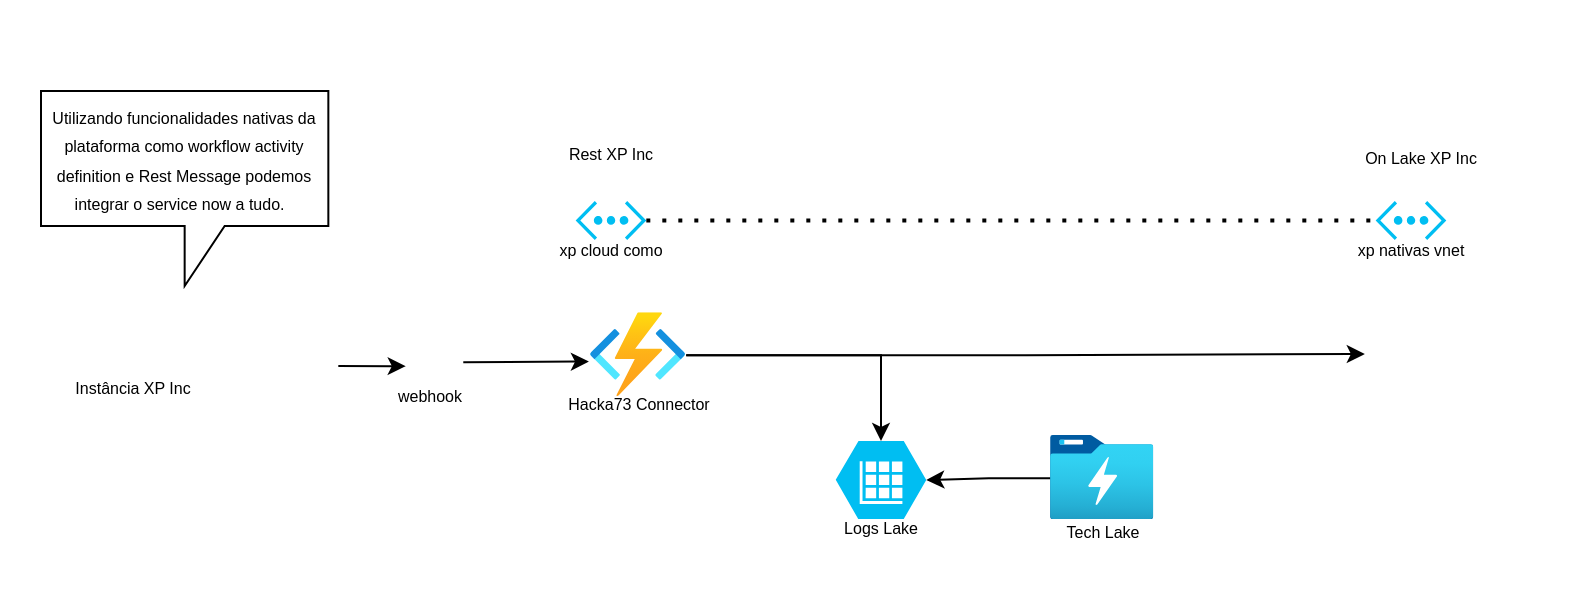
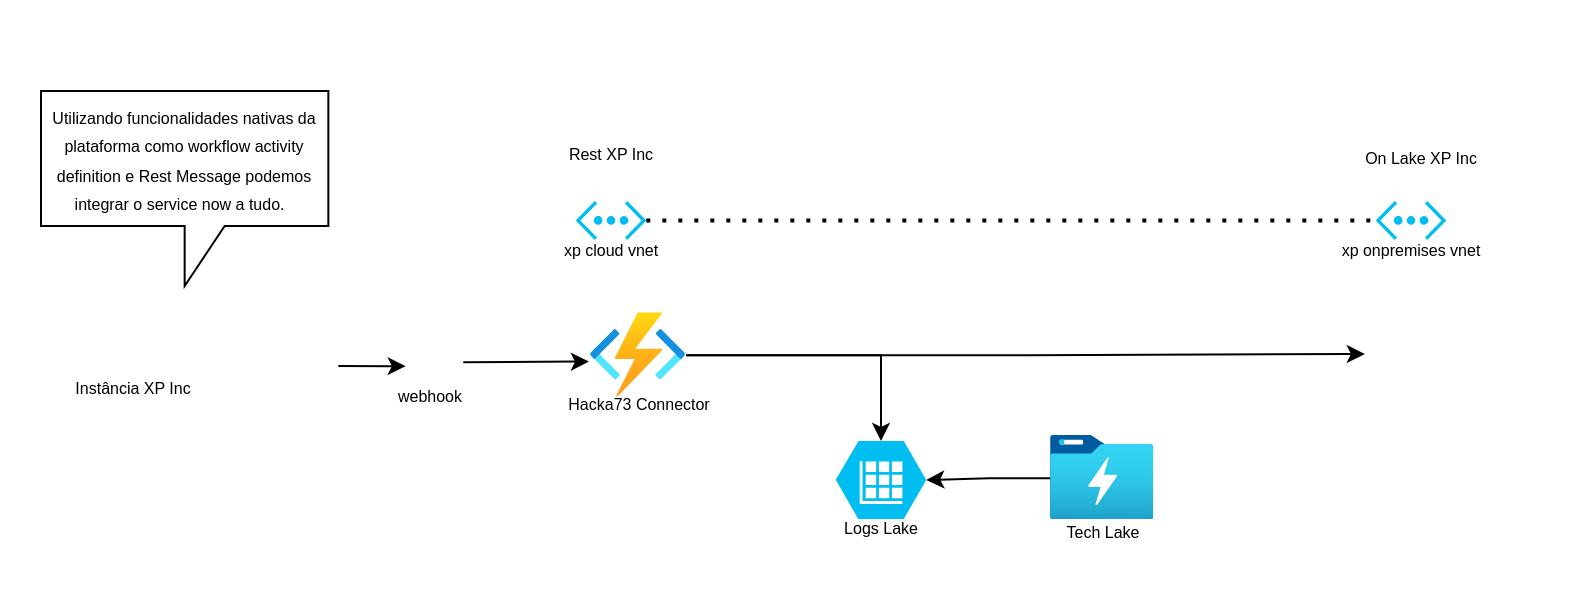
(612, 249) -> (612, 249)
(1412, 249) -> (1412, 249)
